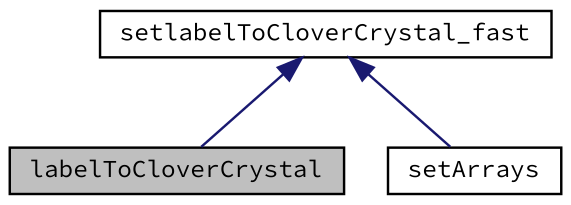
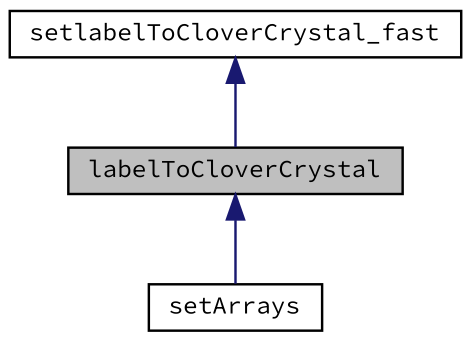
(409, 111) -> (235, 252)
